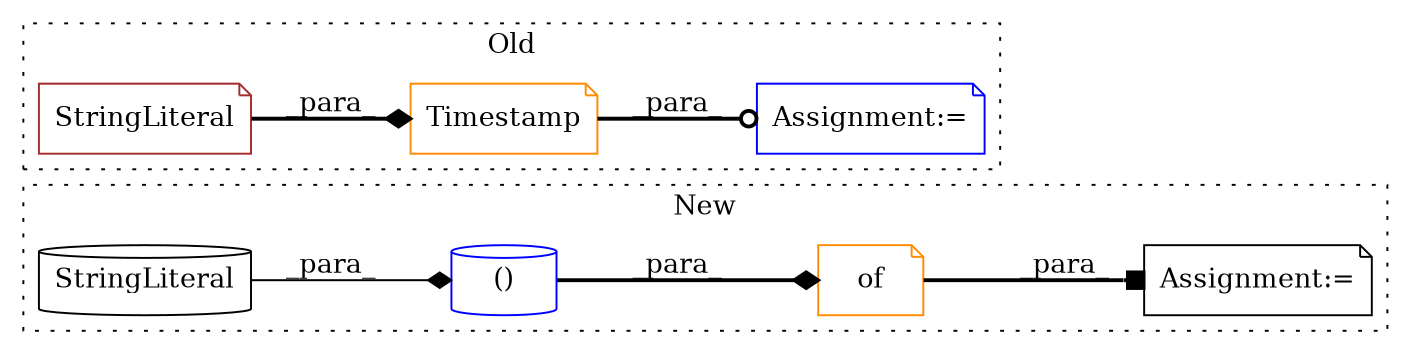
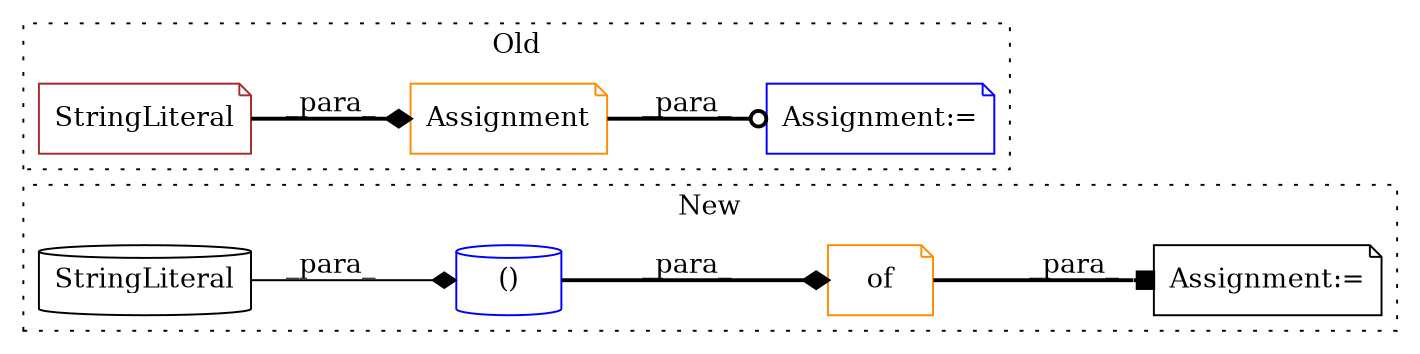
(504, 119) -> (509, 119)
